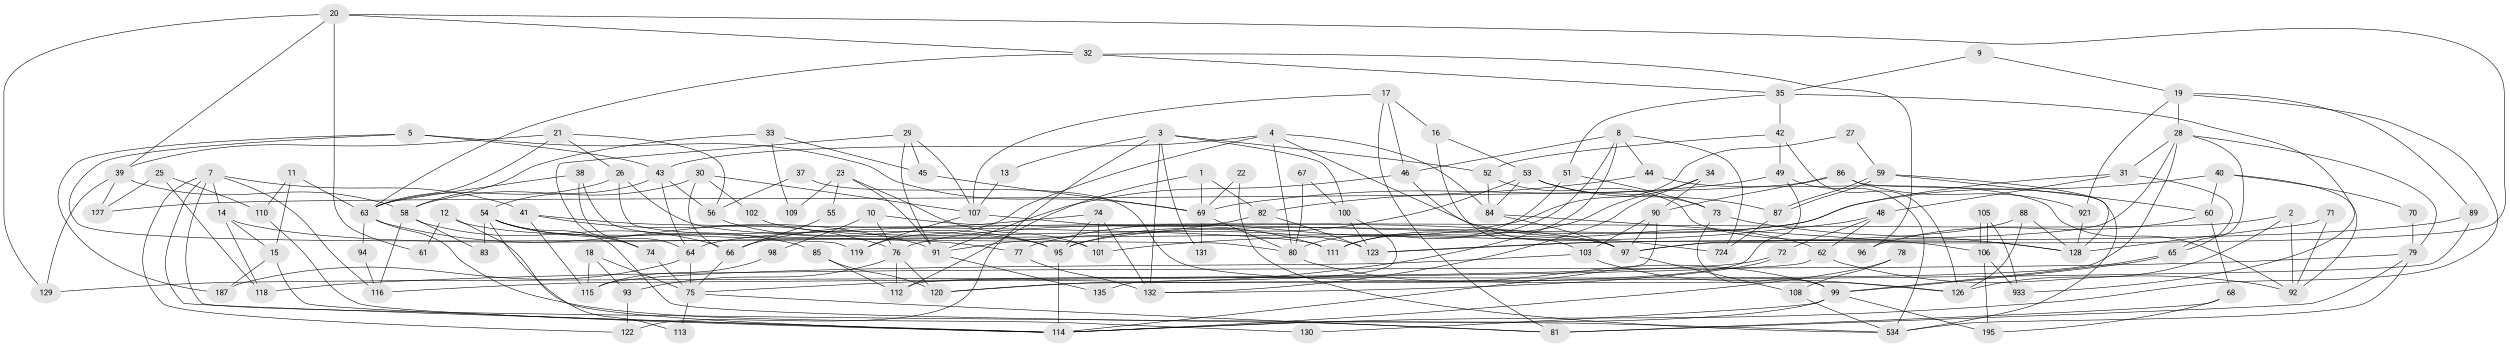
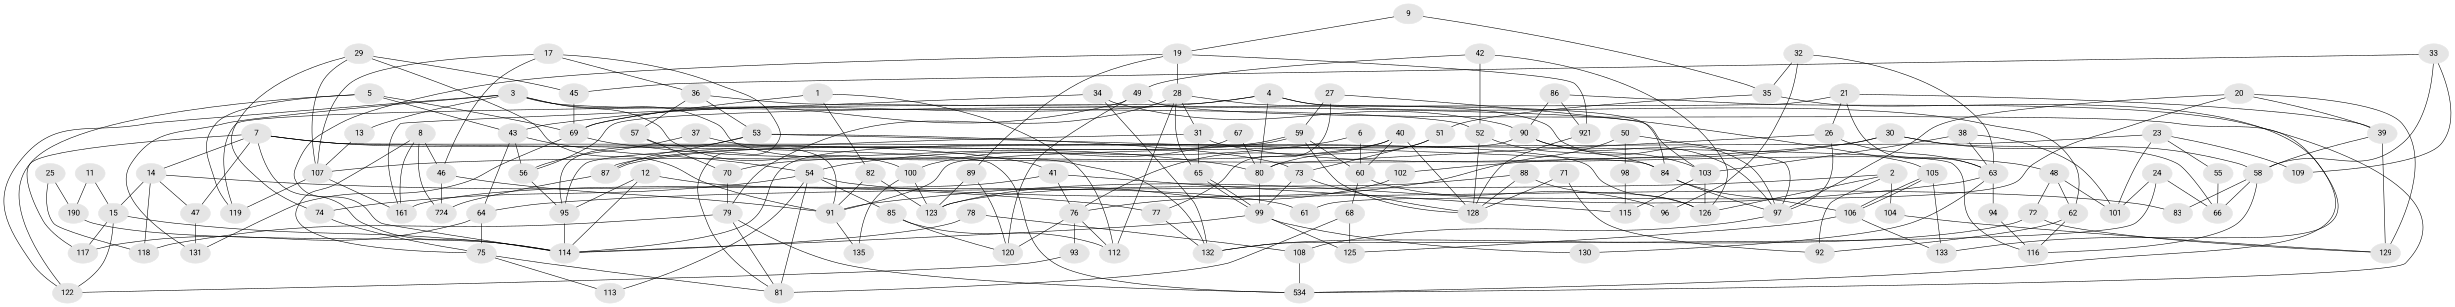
(711, 34) -> none
(1780, 114) -> none
none -> (1663, 124)
none -> (635, 134)
none -> (1360, 134)
(1436, 134) -> (696, 94)
(1241, 173) -> none
(1649, 173) -> none
(328, 193) -> none
(2340, 196) -> (1436, 173)
(98, 213) -> none
none -> (195, 213)
(262, 213) -> (74, 213)
(871, 213) -> (1625, 134)
none -> (1890, 213)
(594, 227) -> (1794, 161)
(1078, 233) -> none
(590, 253) -> none
(1333, 253) -> (402, 213)
none -> (105, 260)
(710, 273) -> none
(222, 293) -> (83, 253)
(2019, 293) -> (1942, 253)
(1988, 333) -> (1350, 253)
